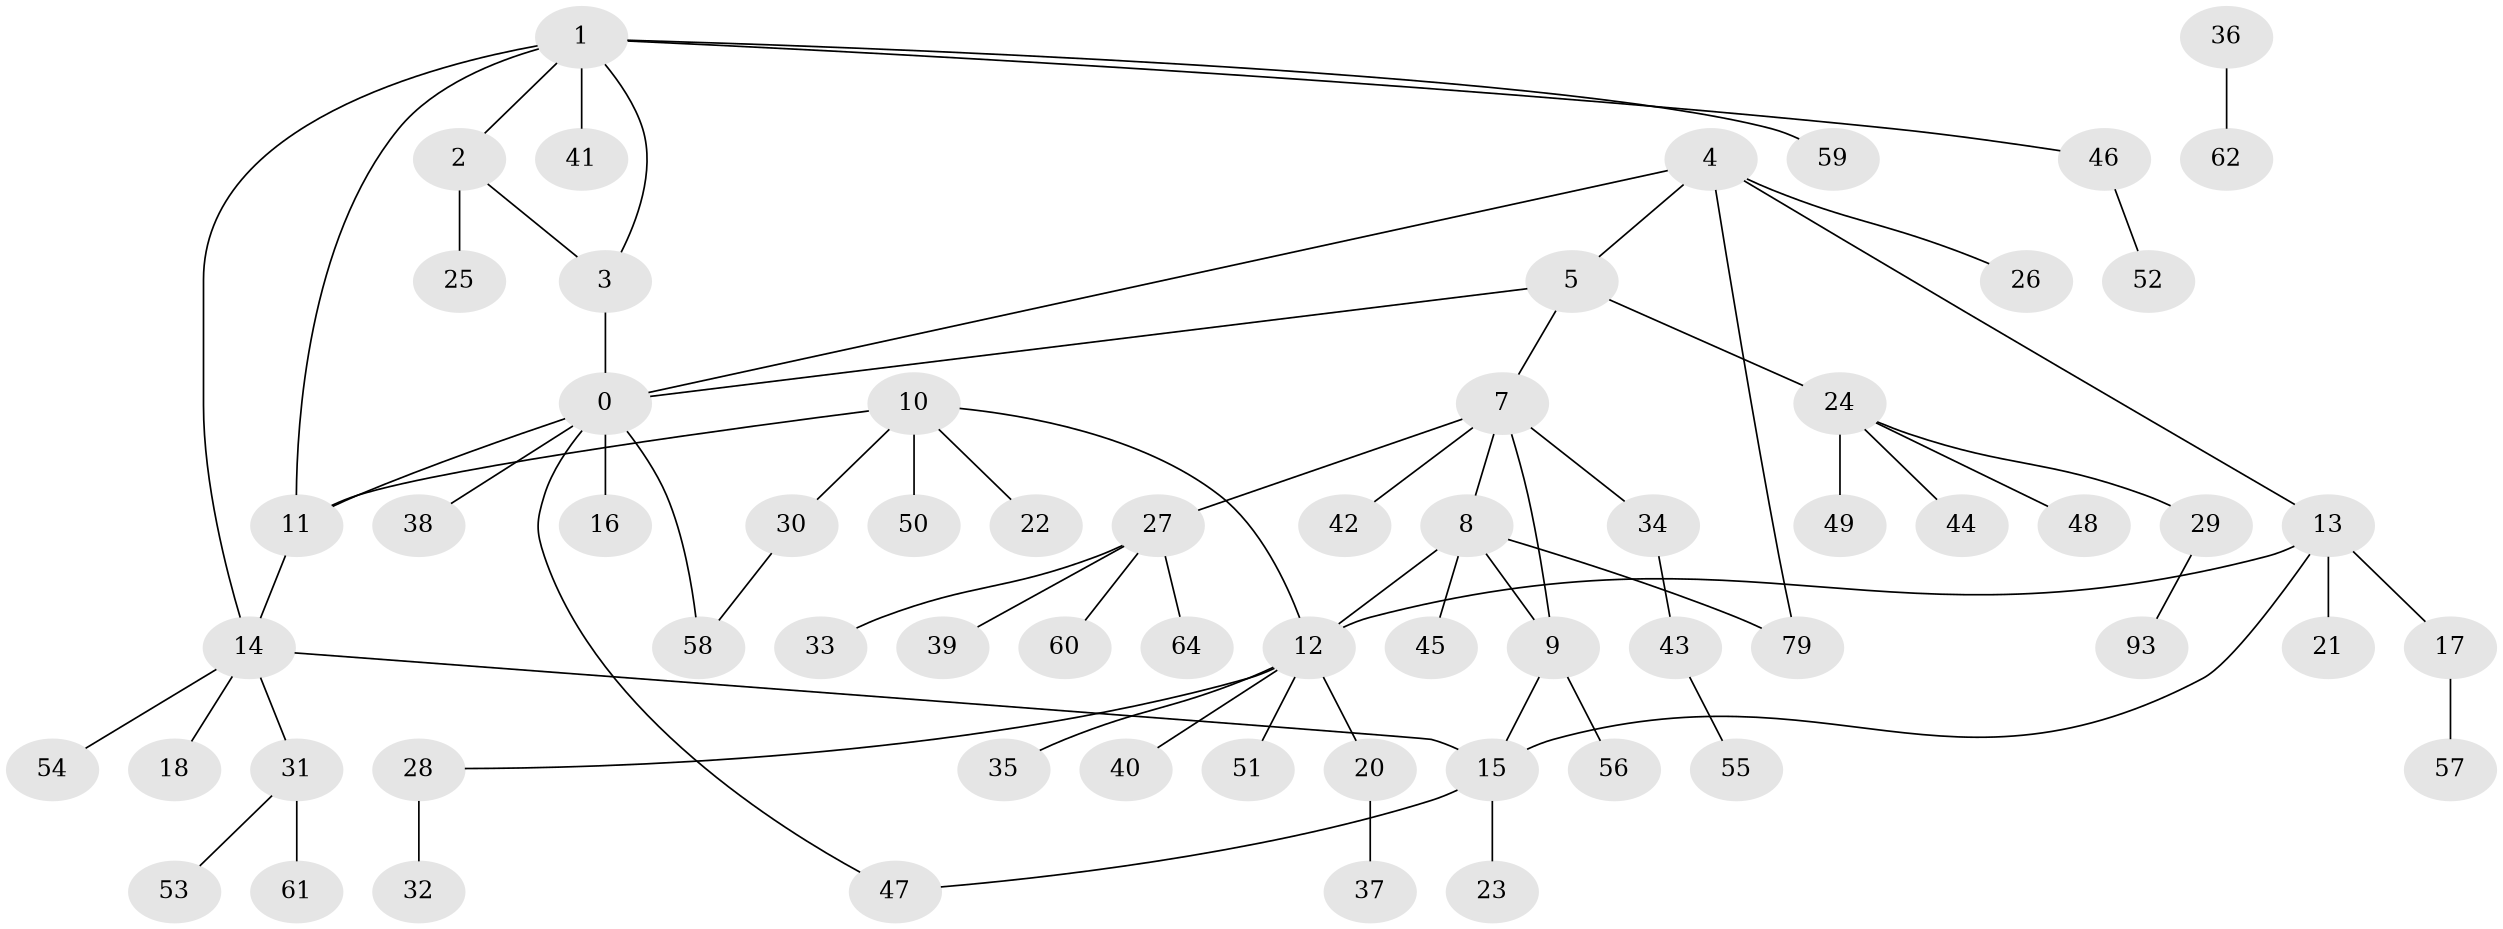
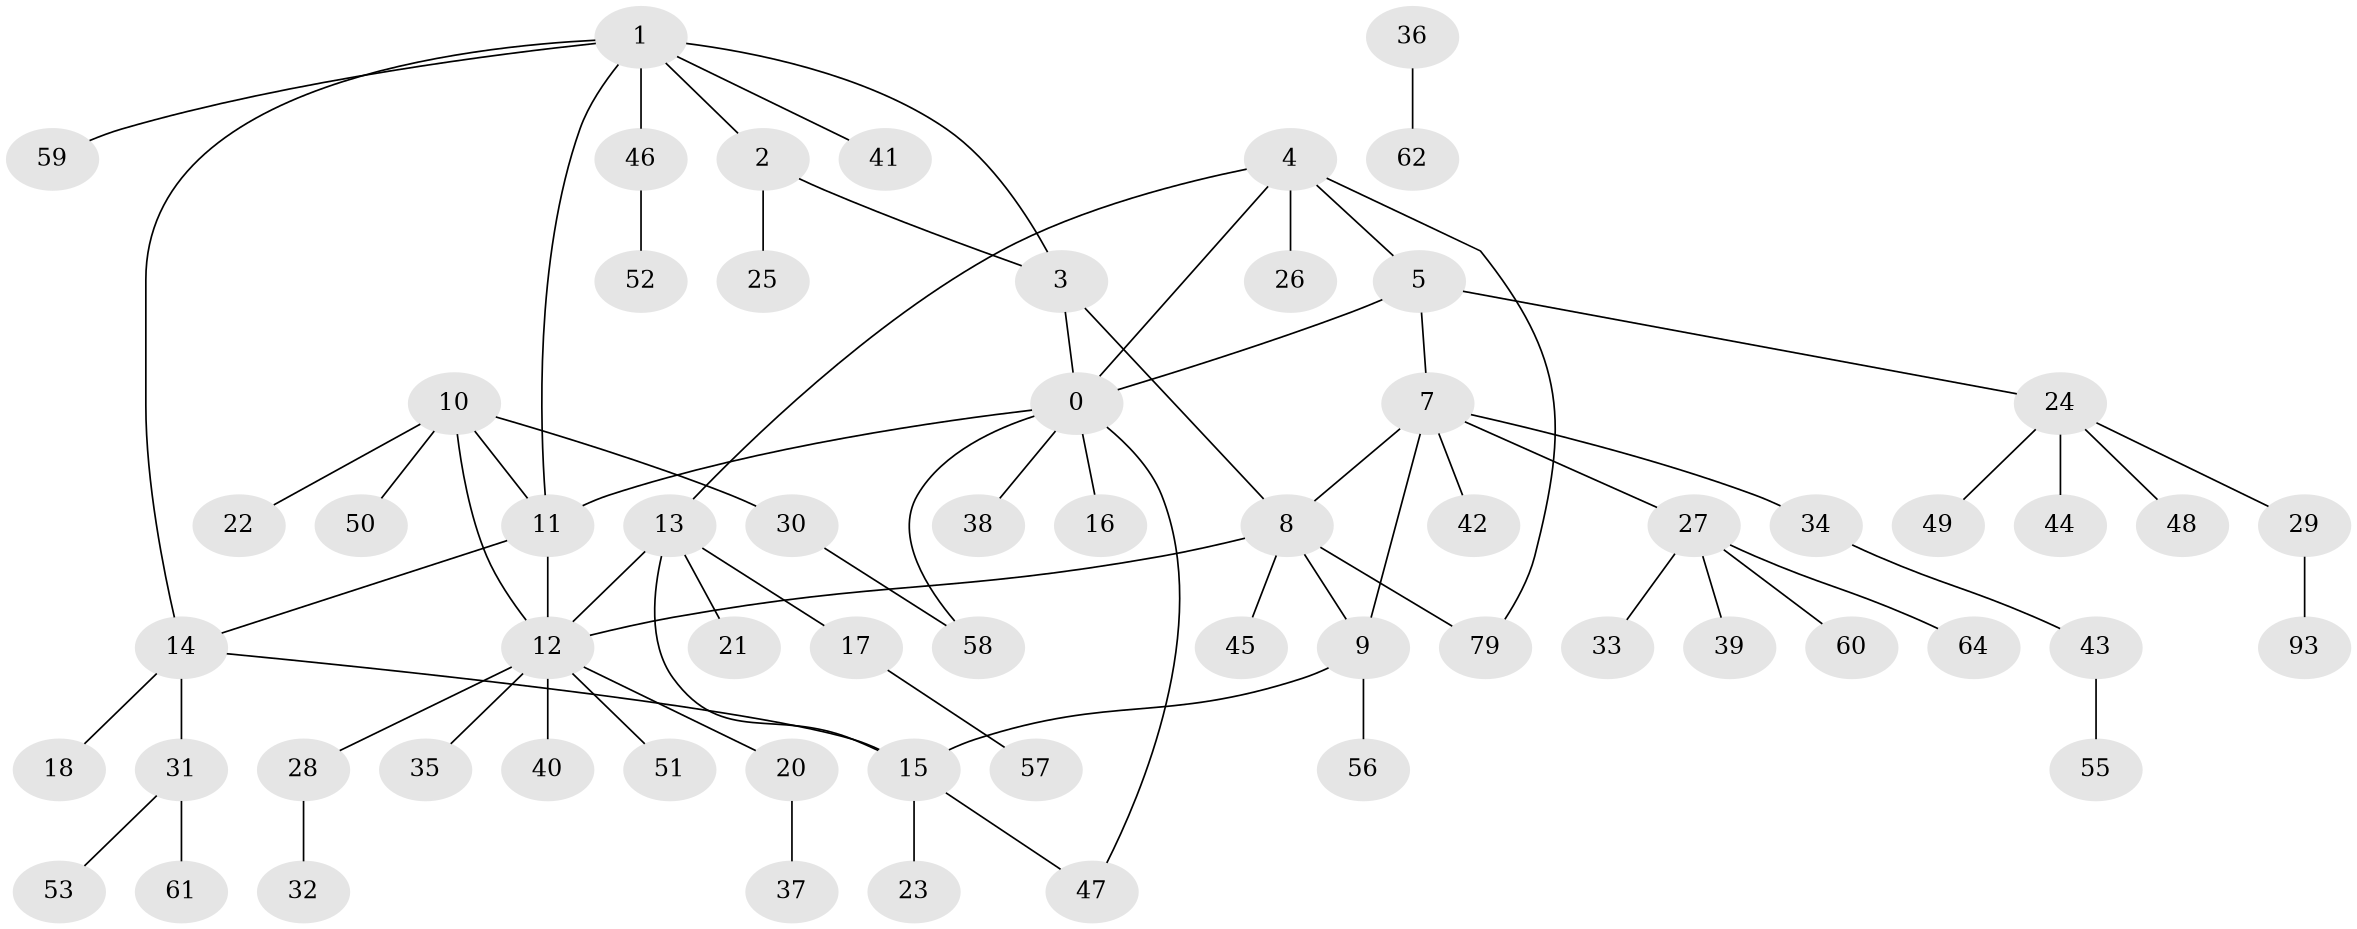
none -> (1174, 403)
none -> (548, 587)
(53, 770) -> none
